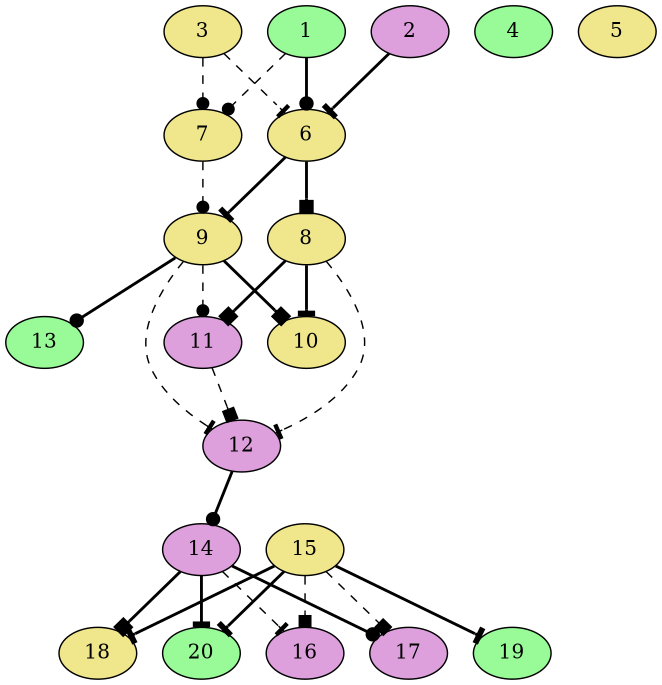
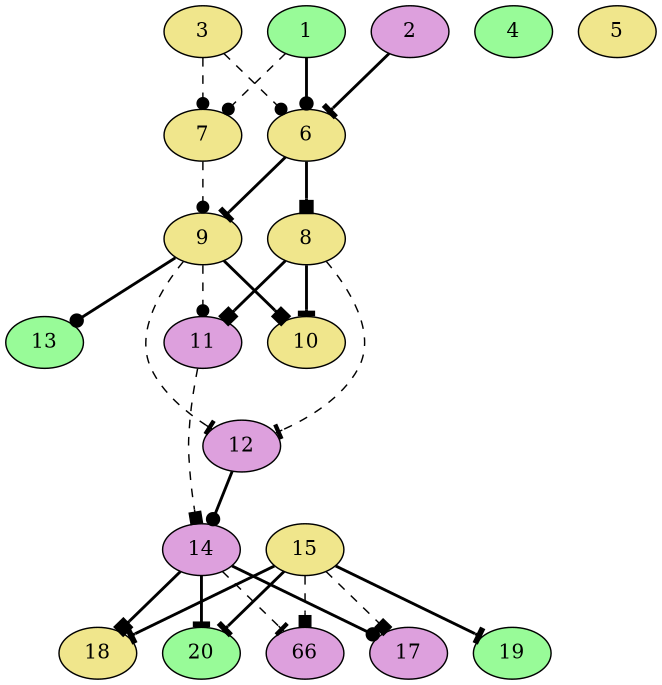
(248, 77) -> (248, 77)
(220, 387) -> (189, 439)
(305, 653) -> (305, 653)
